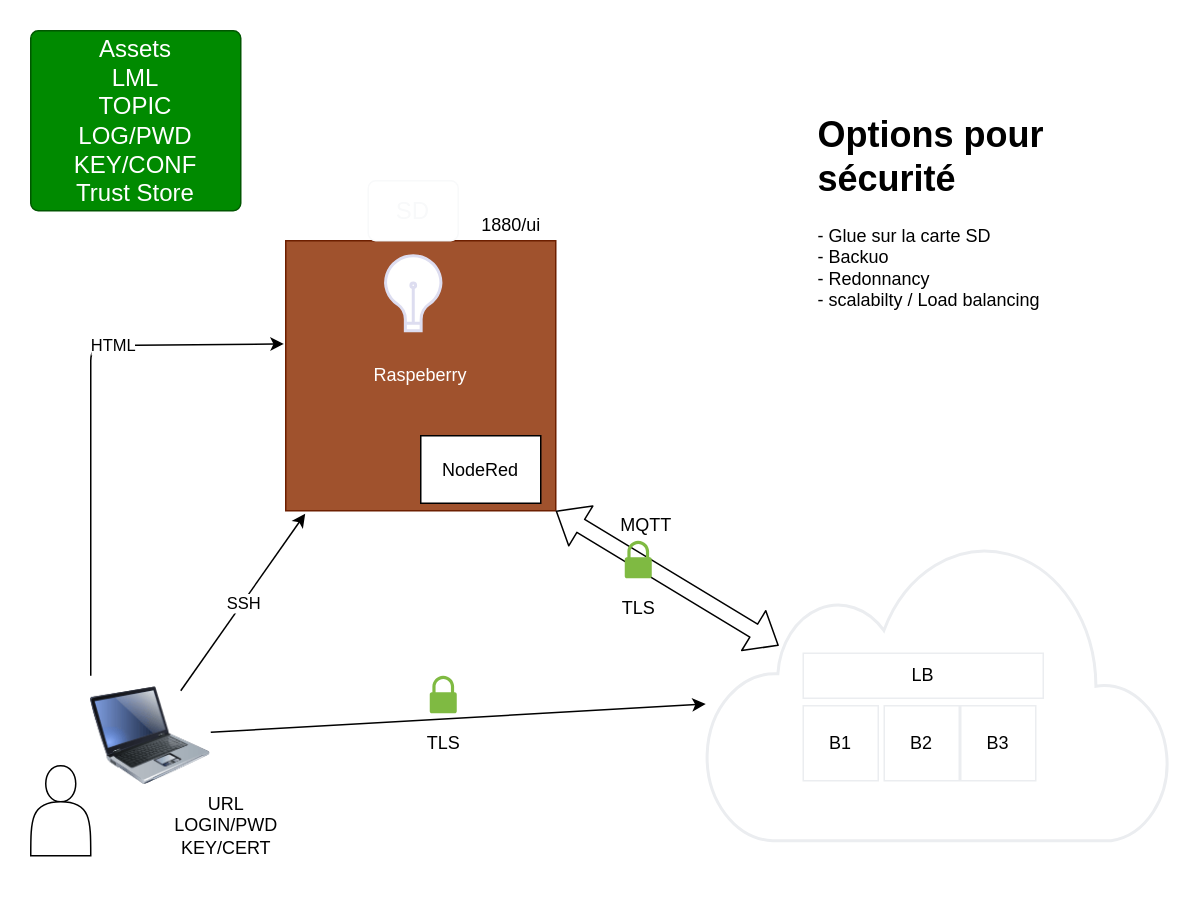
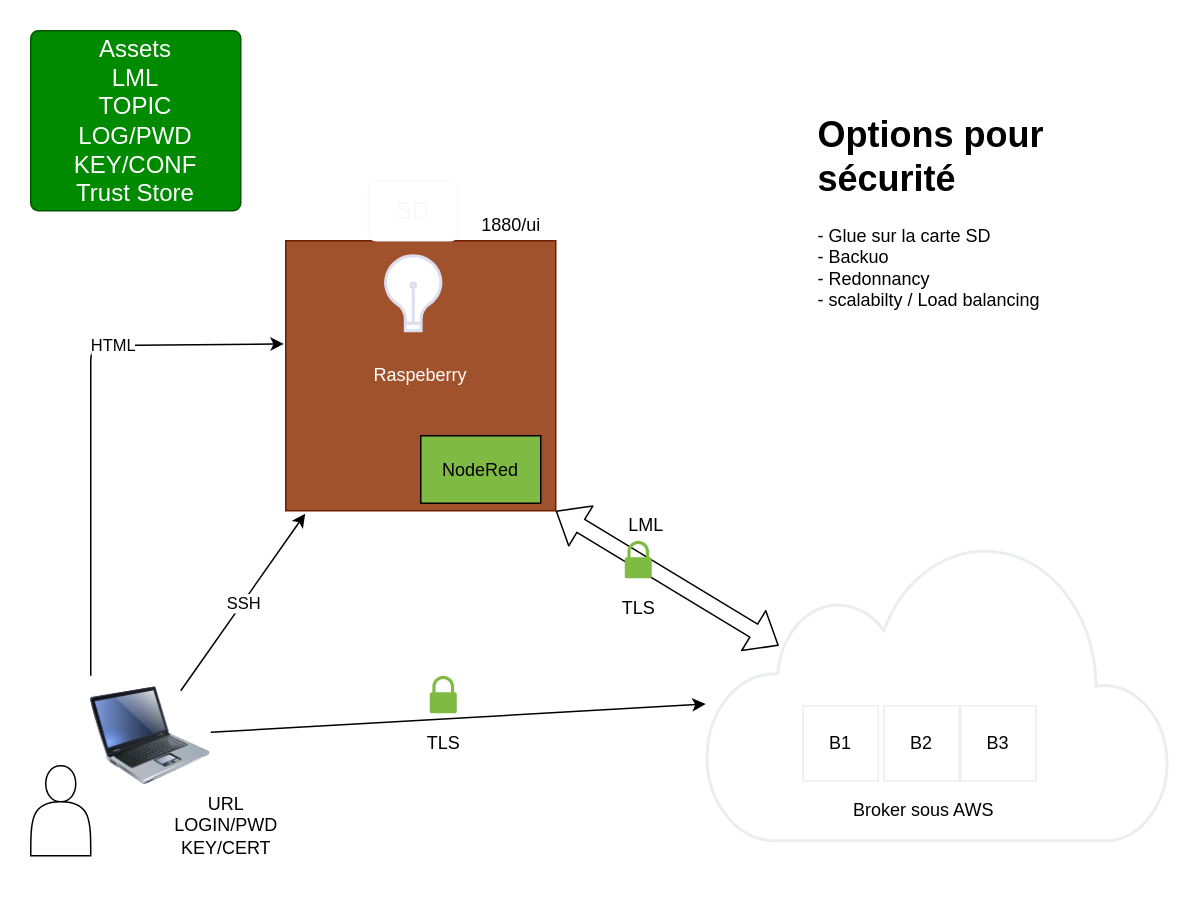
(481, 470) -> (481, 470)
(647, 526) -> (647, 526)
(923, 676) -> none
none -> (923, 811)
